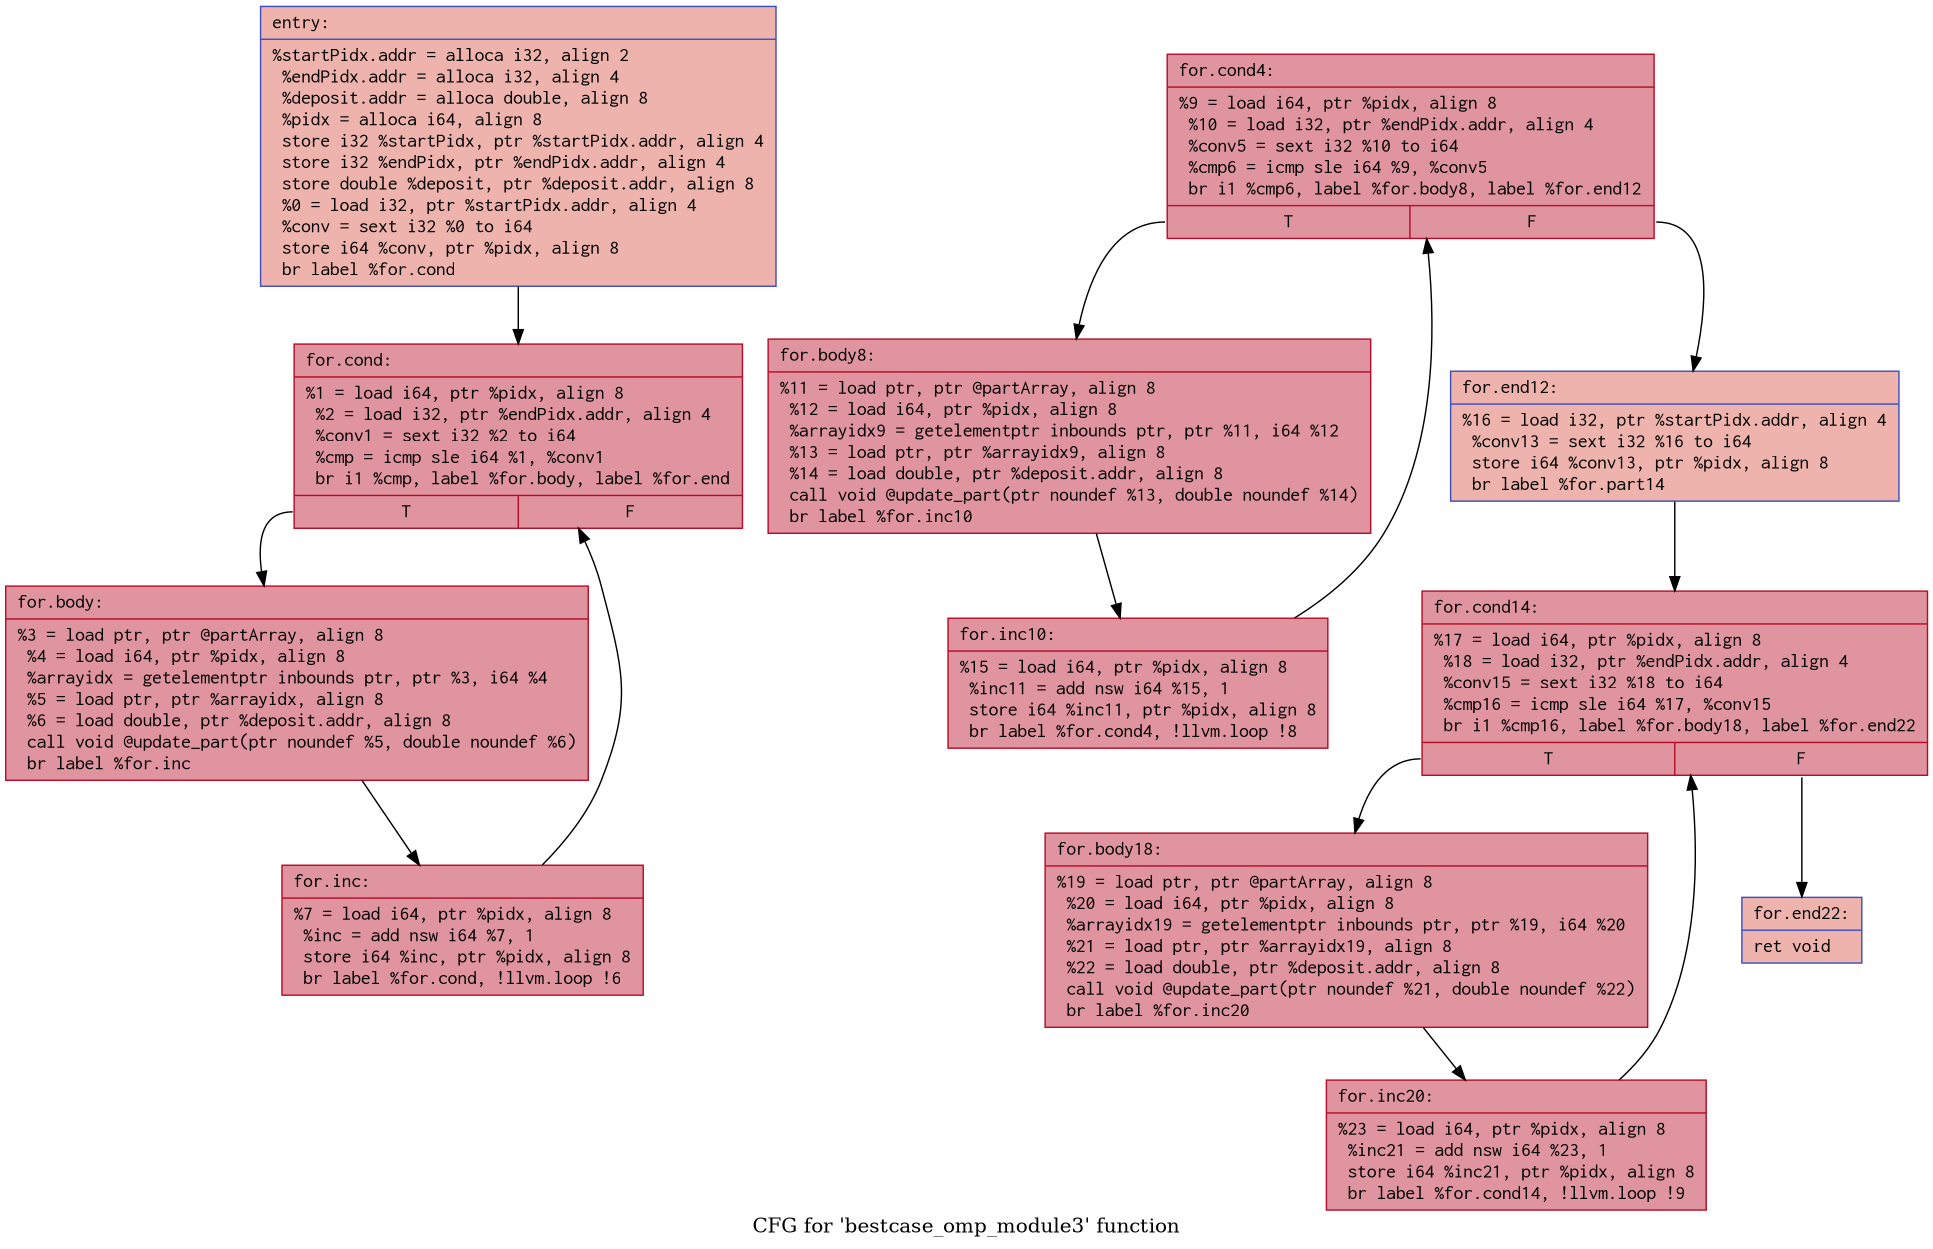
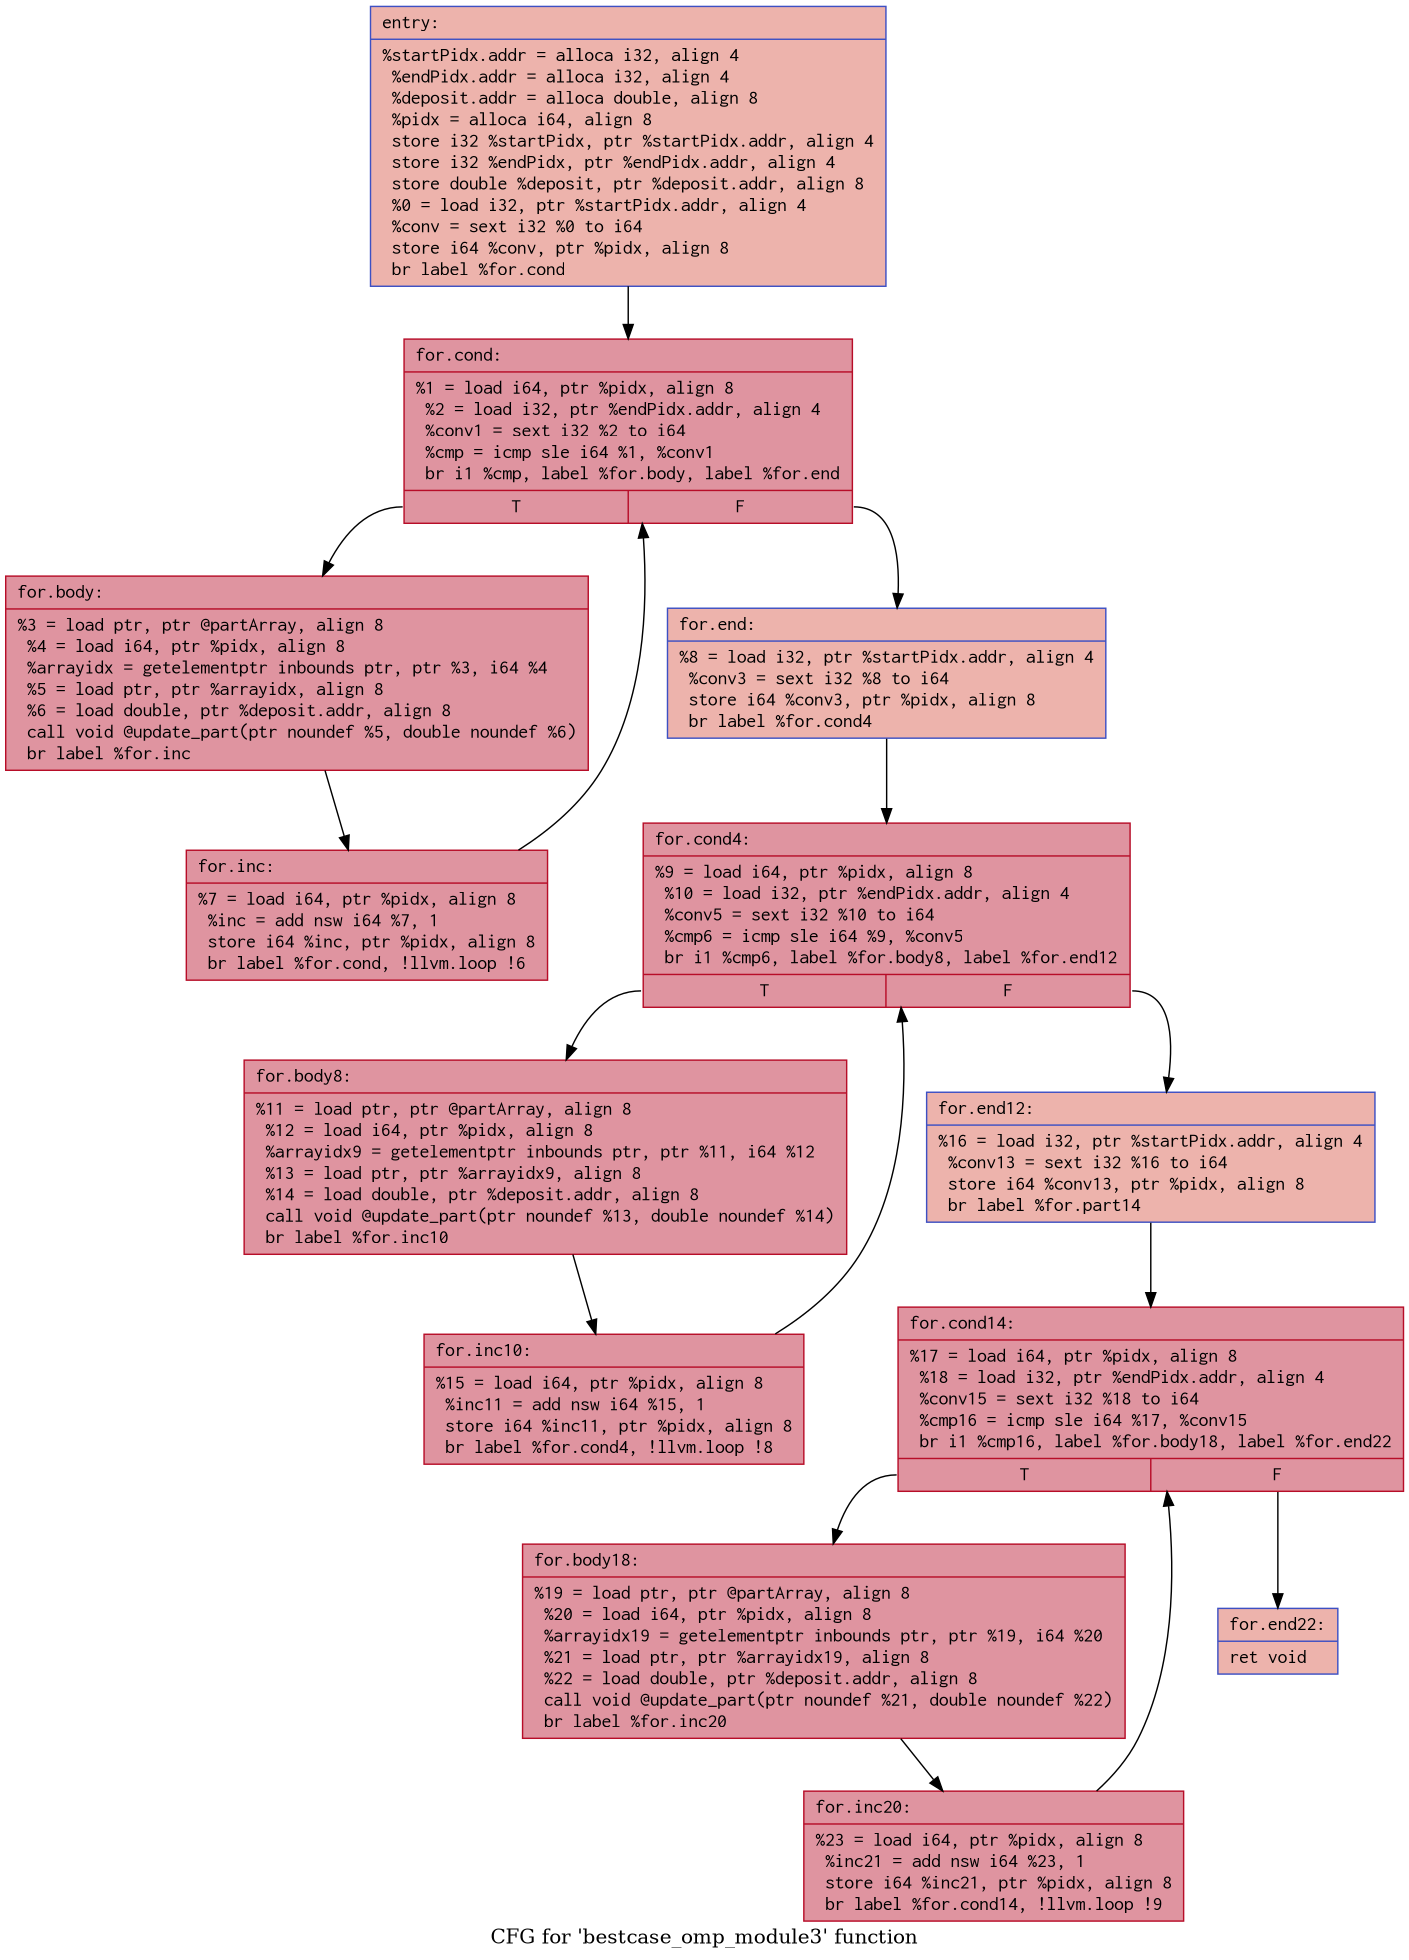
(450, 55) -> (560, 55)
none -> (887, 673)
